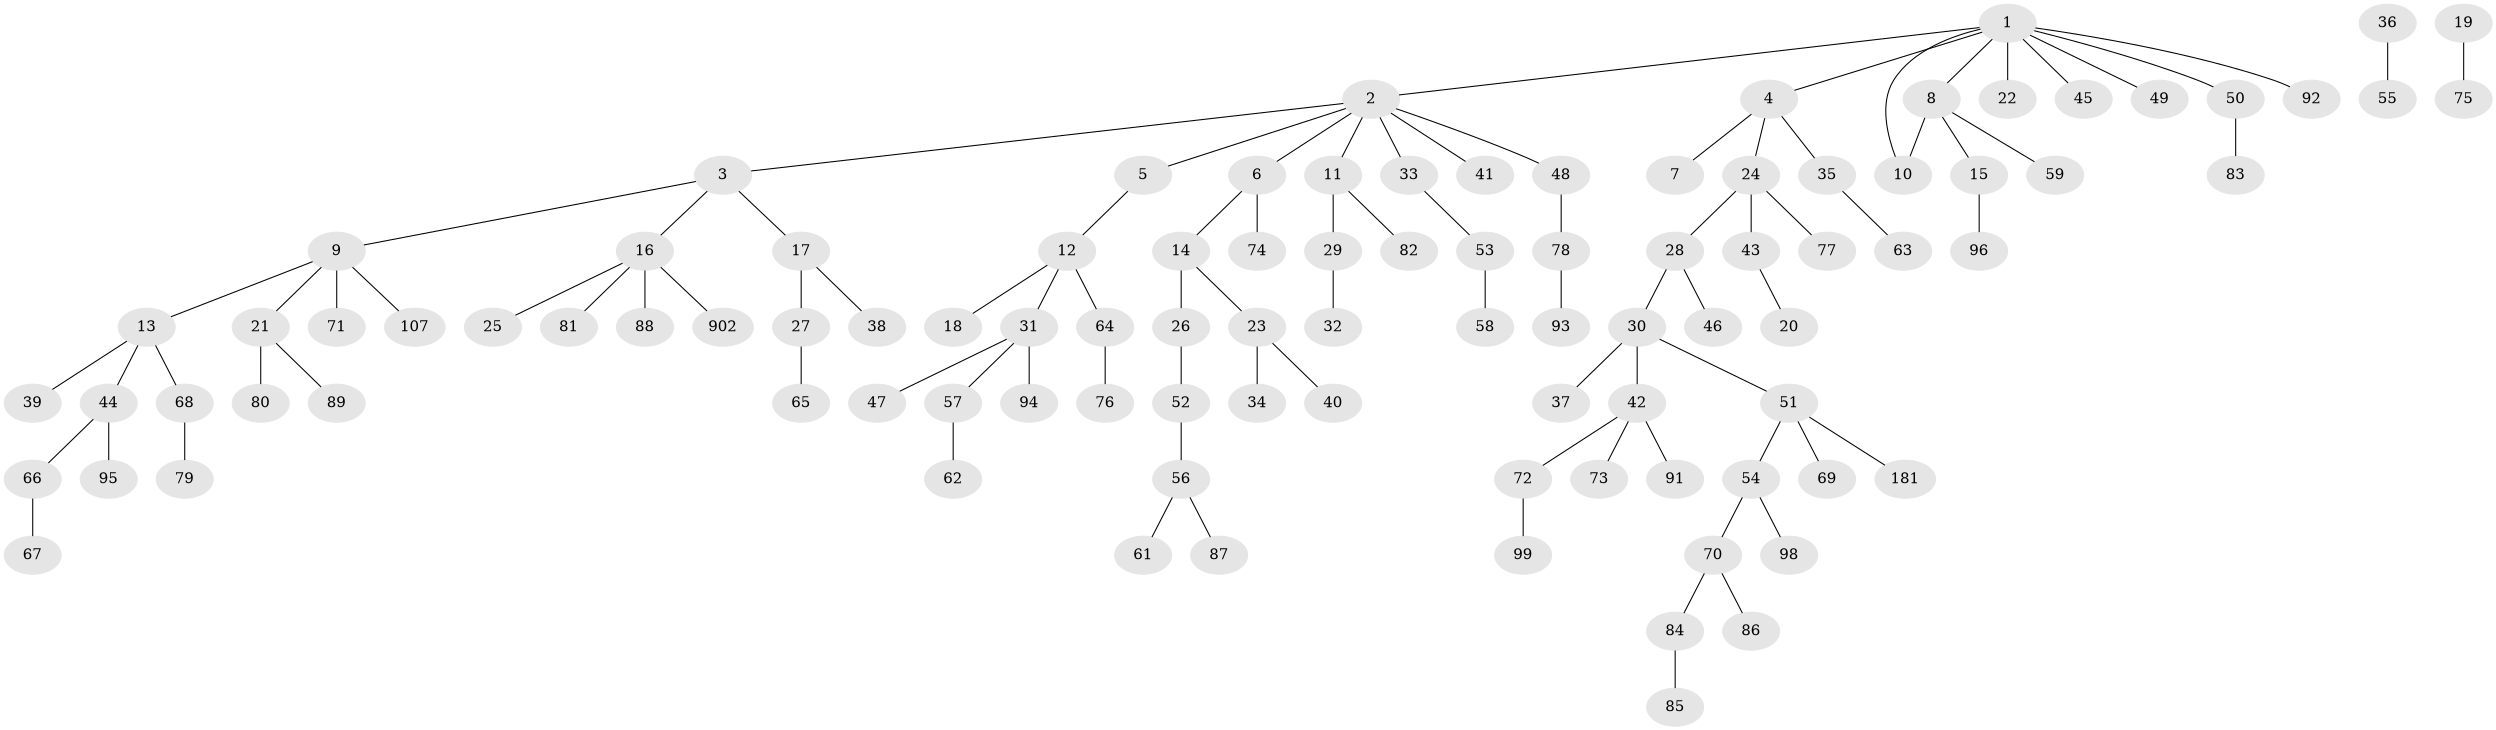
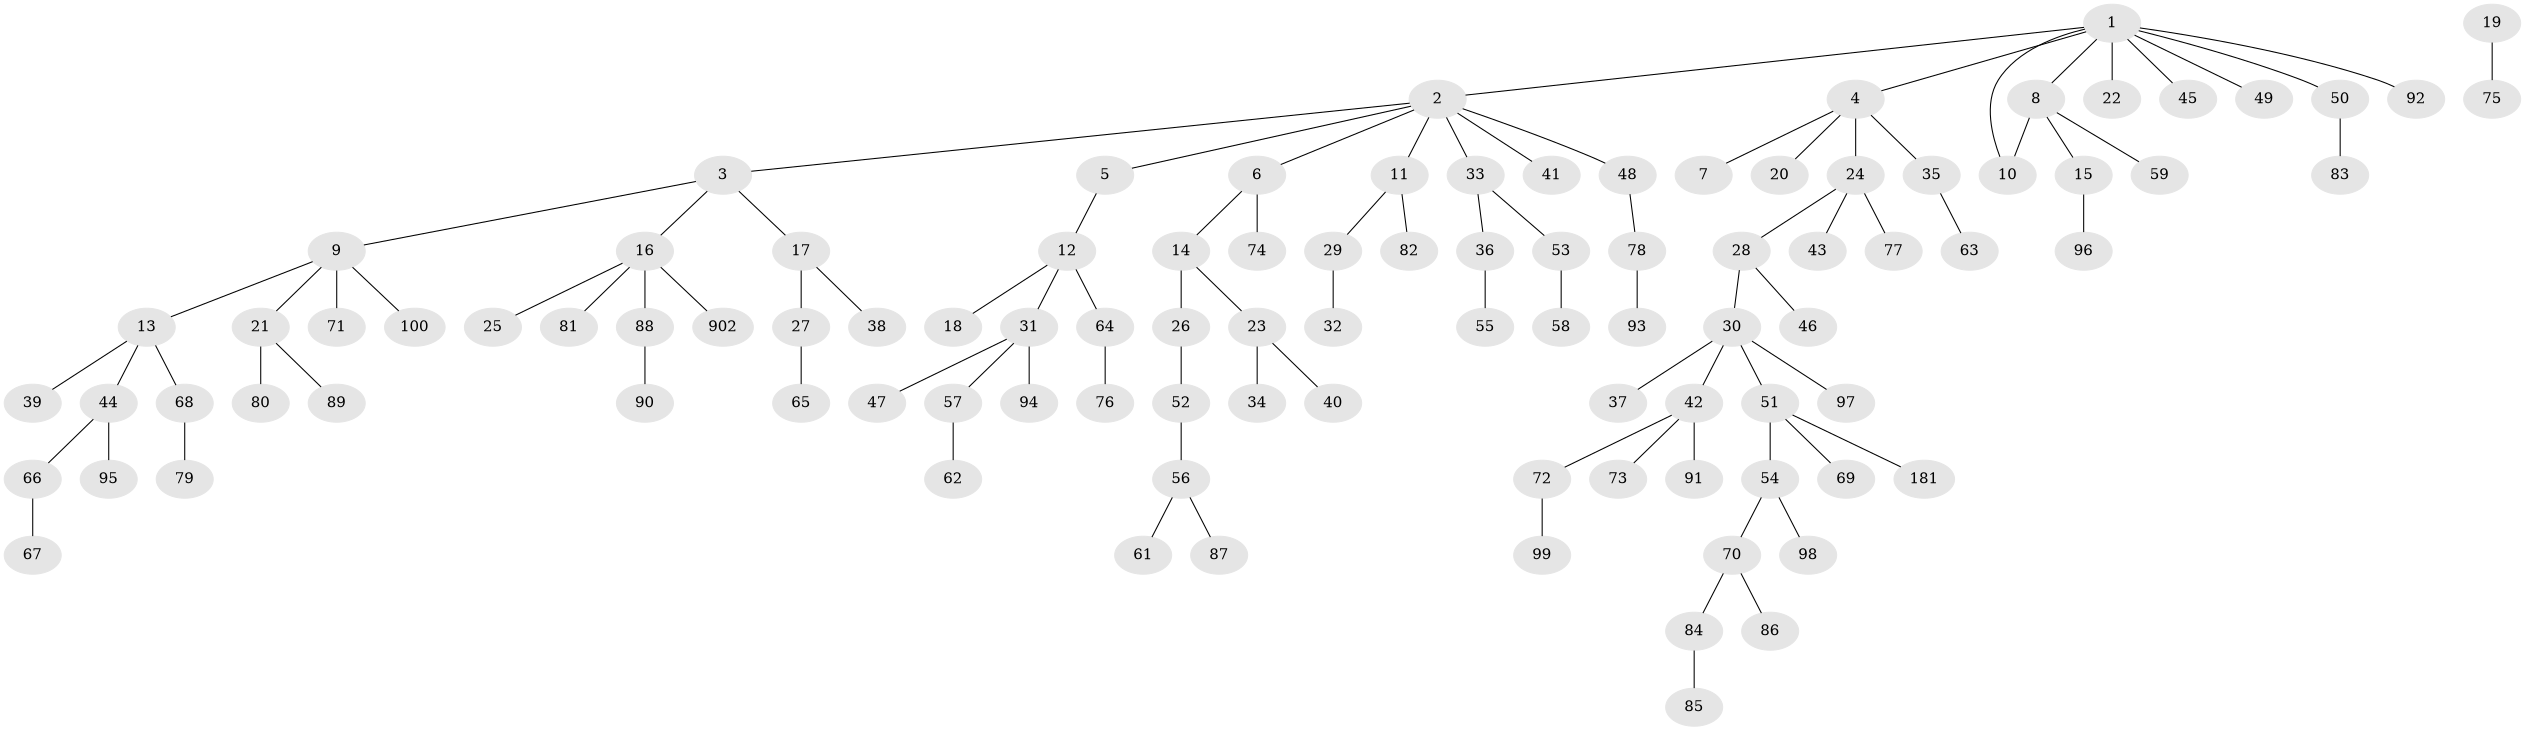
none -> (1480, 213)
(1770, 289) -> (1818, 137)
(415, 327) -> (415, 327)
none -> (645, 403)
none -> (1846, 403)
